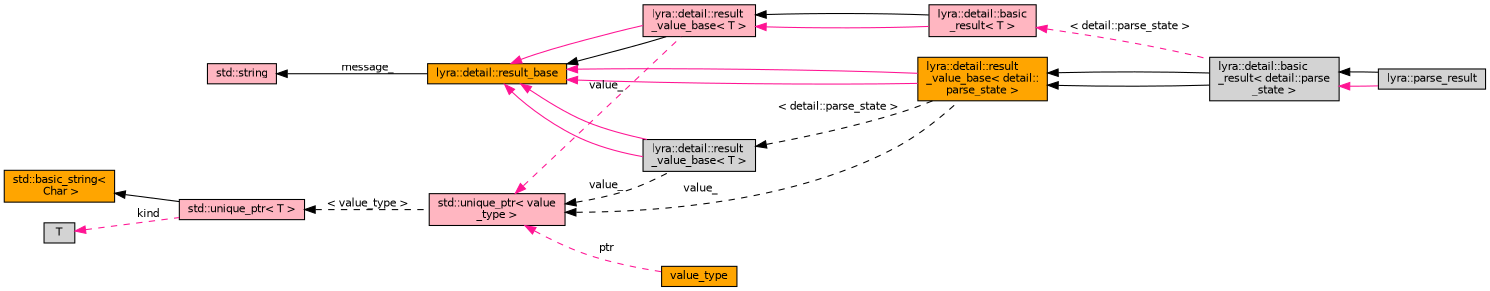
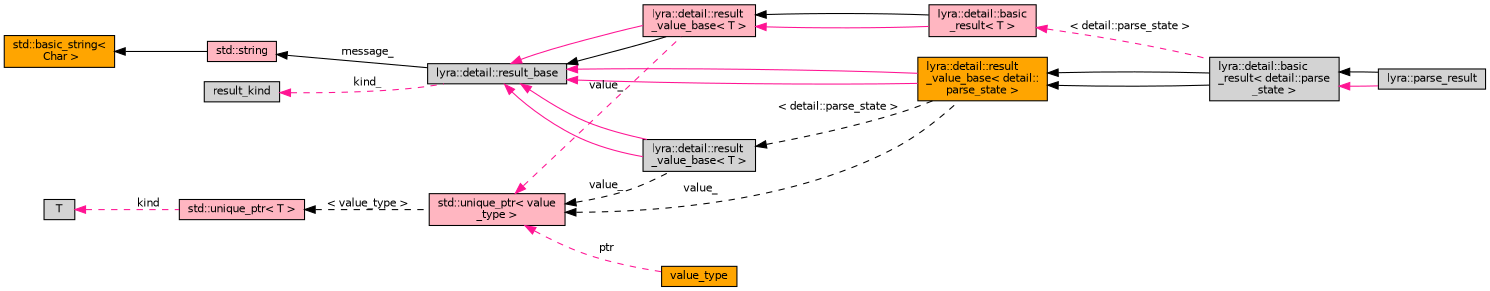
(497, 74) -> (497, 74)
none -> (242, 92)
(152, 198) -> (166, 51)
